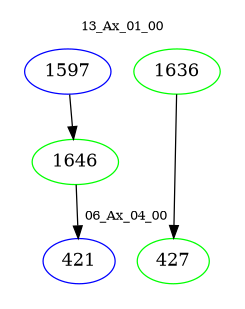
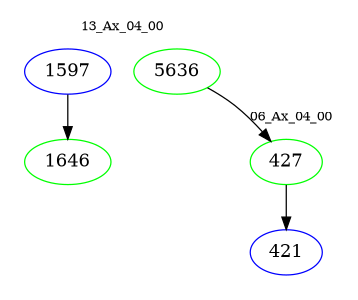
(122, 27) -> (122, 27)
(177, 72) -> (177, 72)
(77, 212) -> (286, 201)
